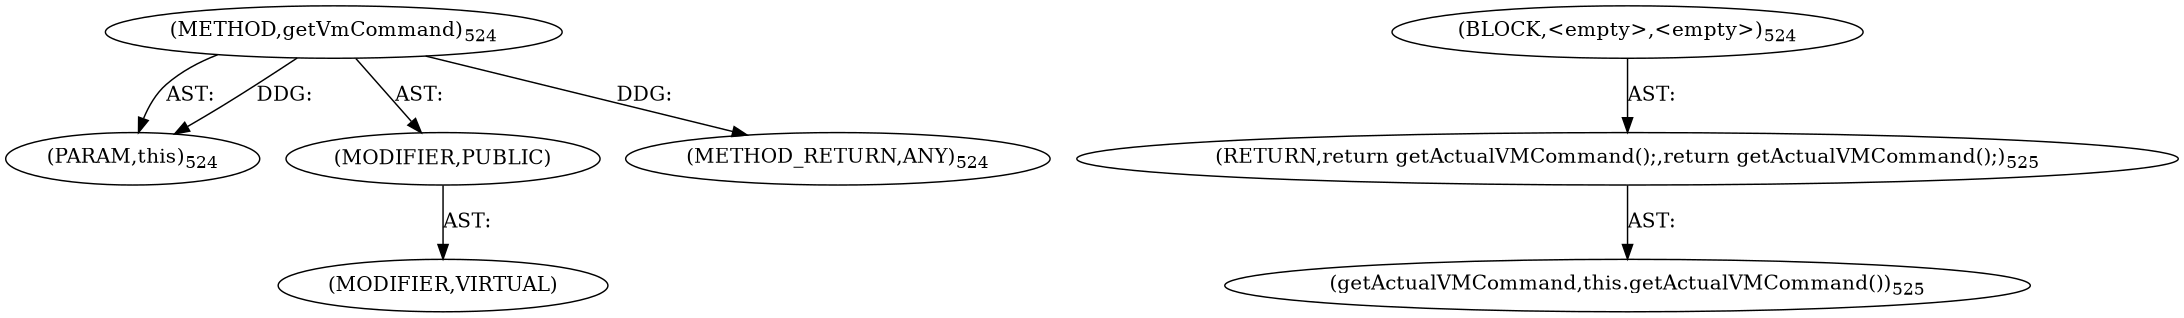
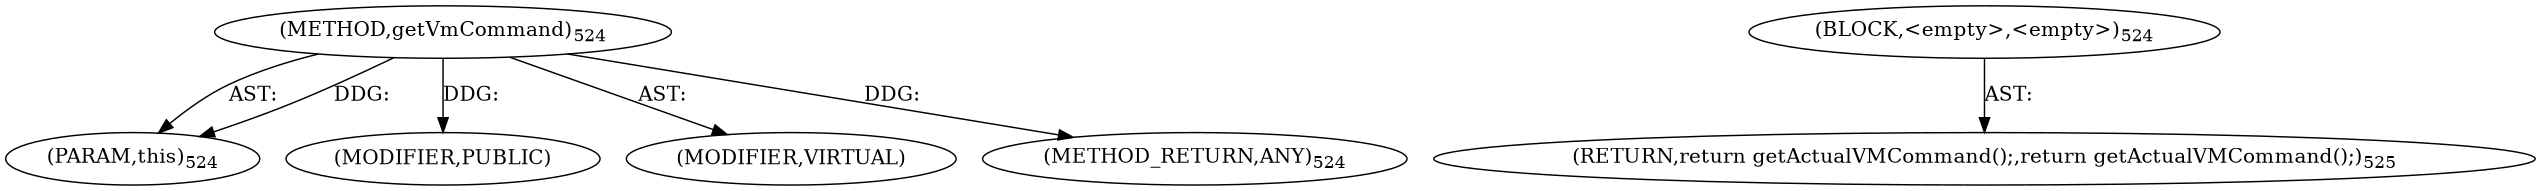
(423, 95) -> (474, 95)
(443, 215) -> (612, 93)
(1628, 286) -> none
